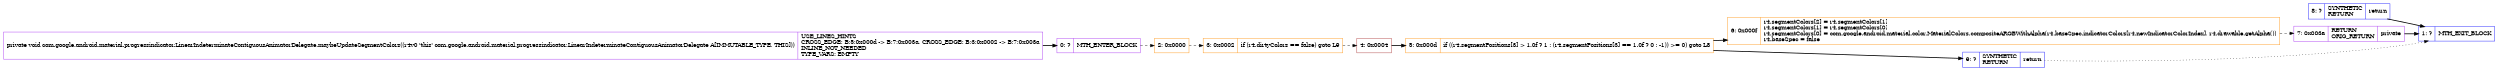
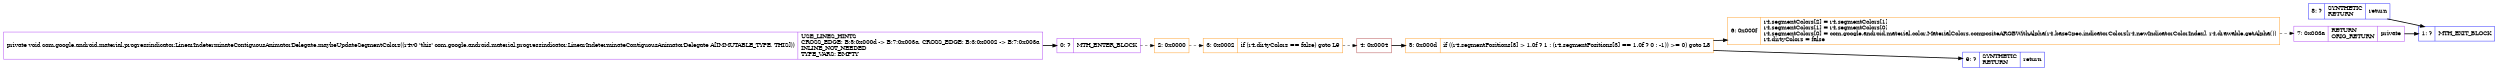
(1792, 40) -> (1794, 40)
(2235, 58) -> none
